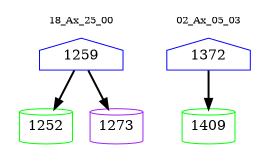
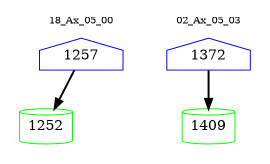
(81, 21) -> (81, 21)
(81, 56) -> (81, 56)
(117, 126) -> none
